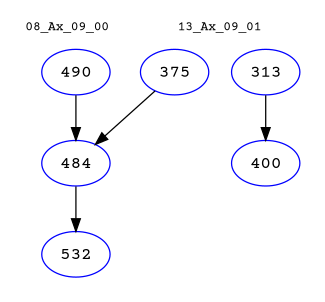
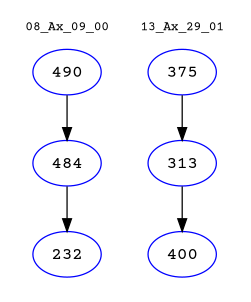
(220, 27) -> (183, 27)
(139, 106) -> (182, 111)
(76, 254) -> (67, 254)
